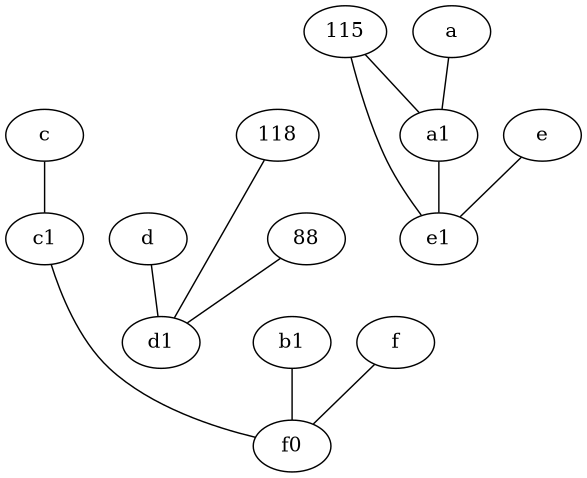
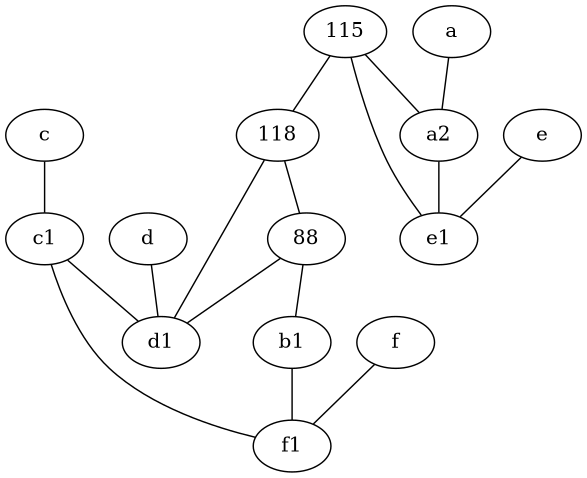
none -> (311, 83)
(439, 135) -> (439, 135)
none -> (292, 187)
none -> (299, 290)
none -> (103, 291)
(292, 446) -> (292, 446)
